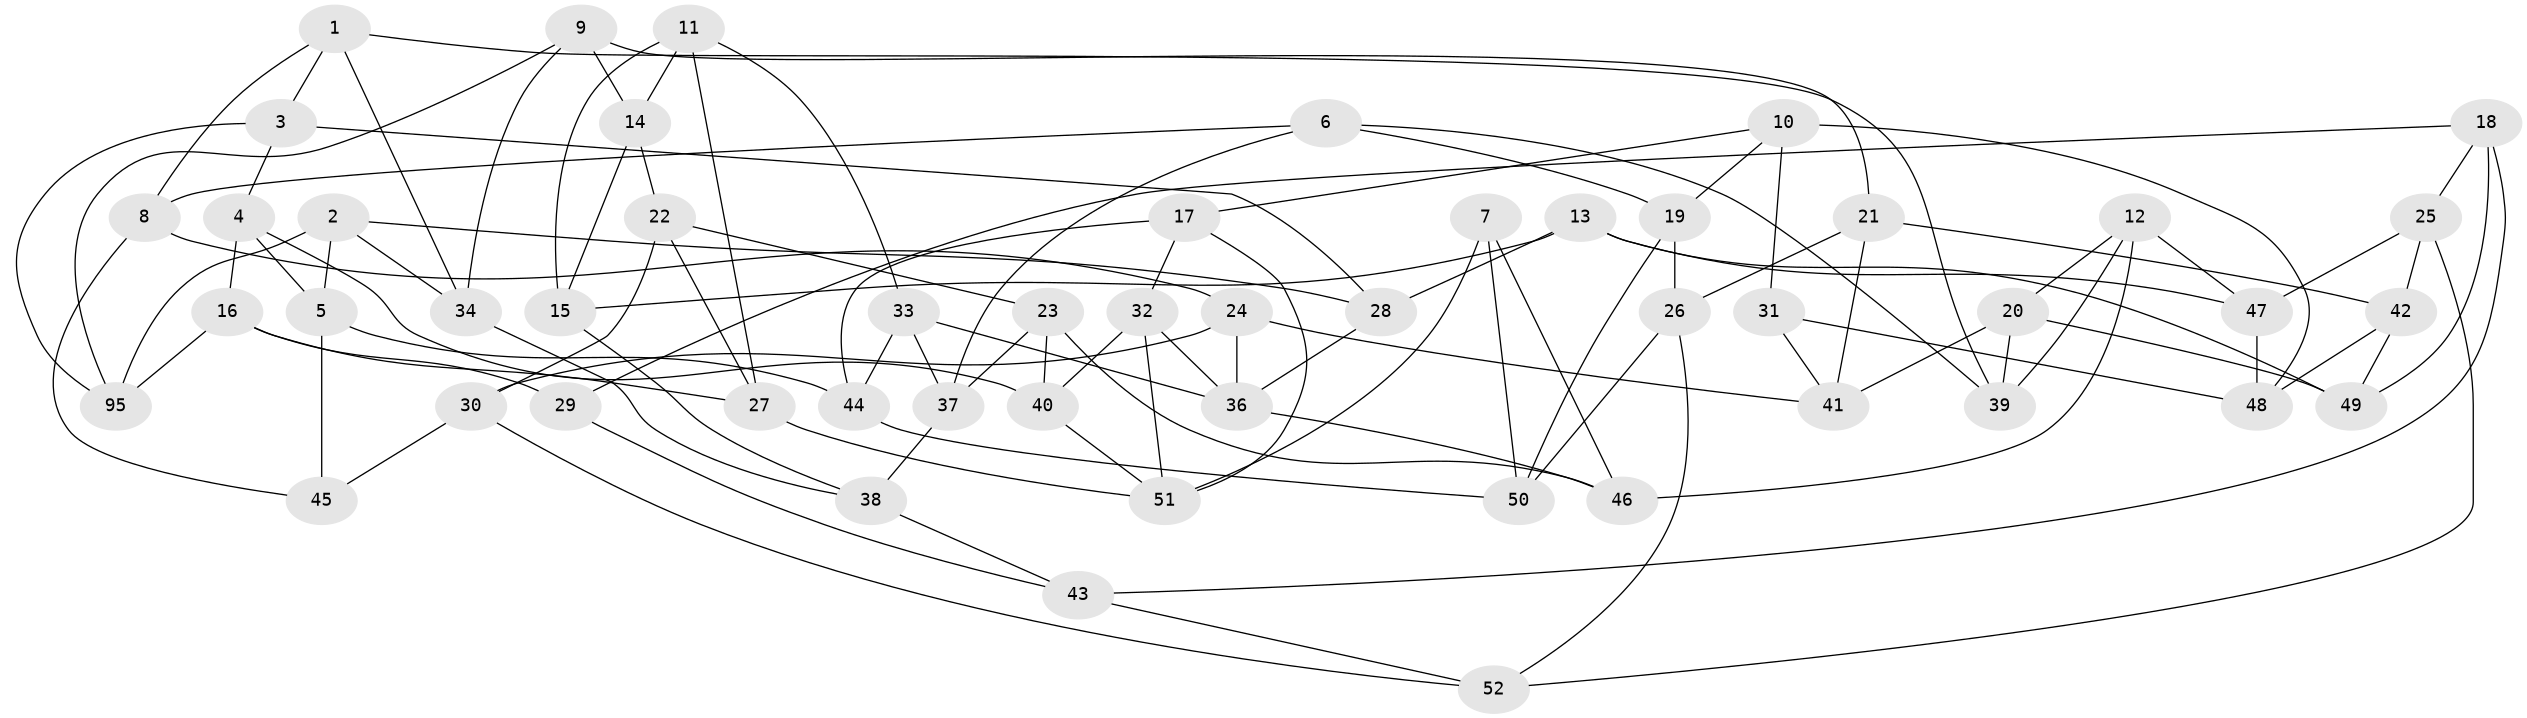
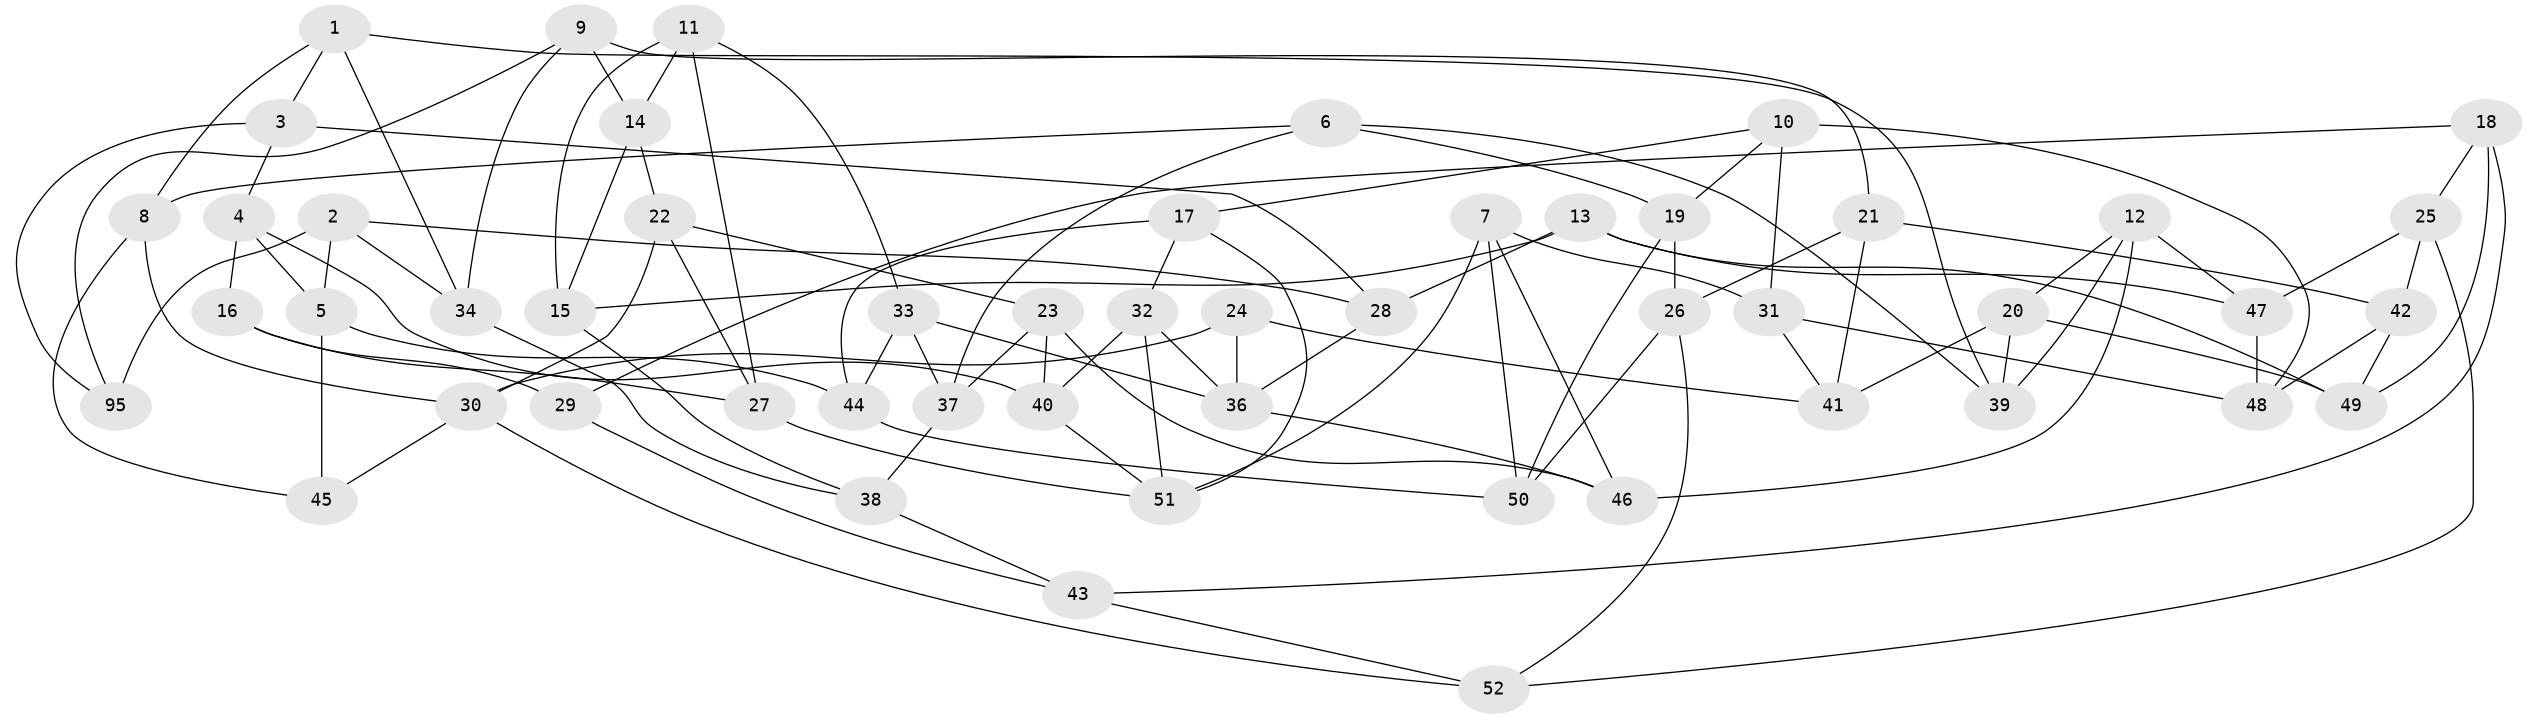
none -> (1628, 265)
(665, 267) -> (255, 368)
(172, 359) -> none
